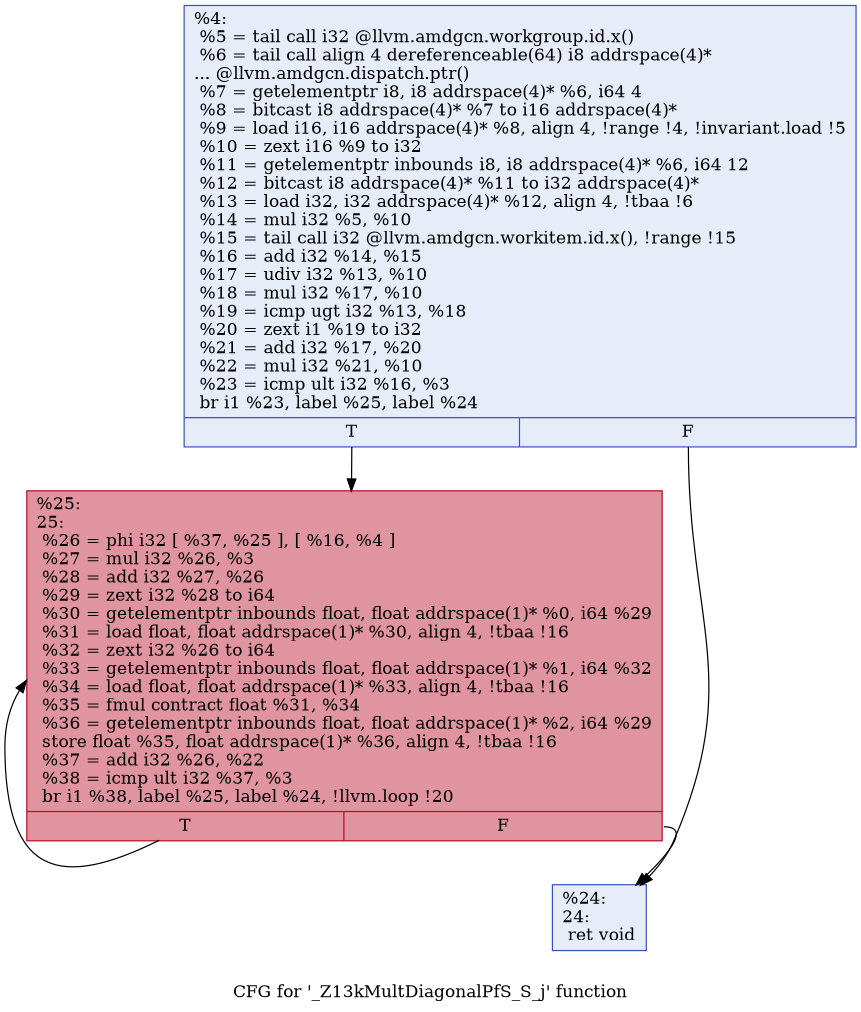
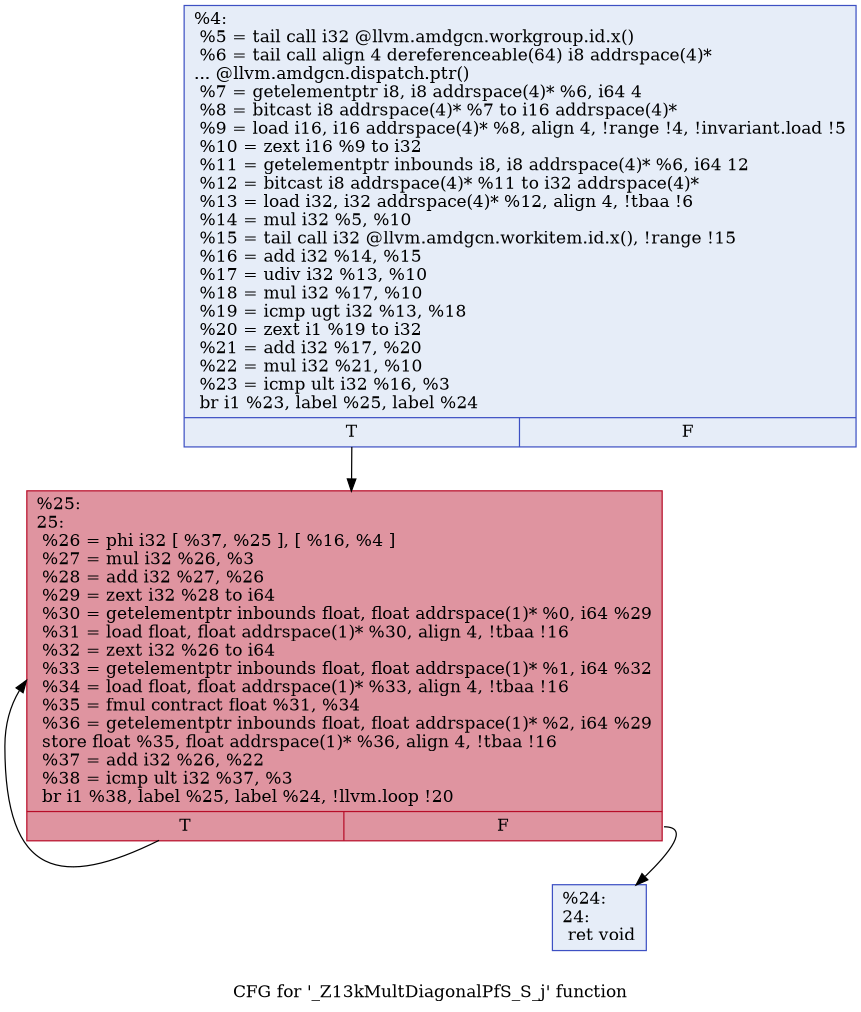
(708, 668) -> none
